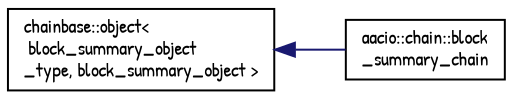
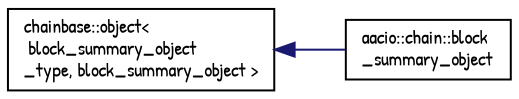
(425, 50) -> (428, 50)
